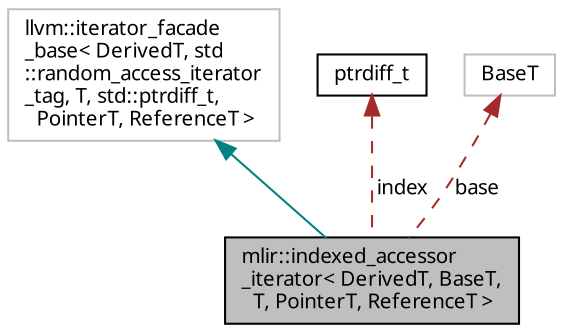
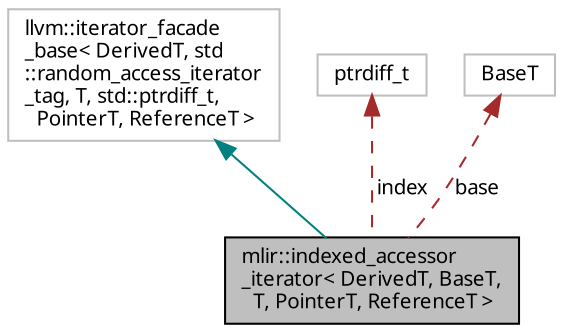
(372, 75) -> (372, 75)
